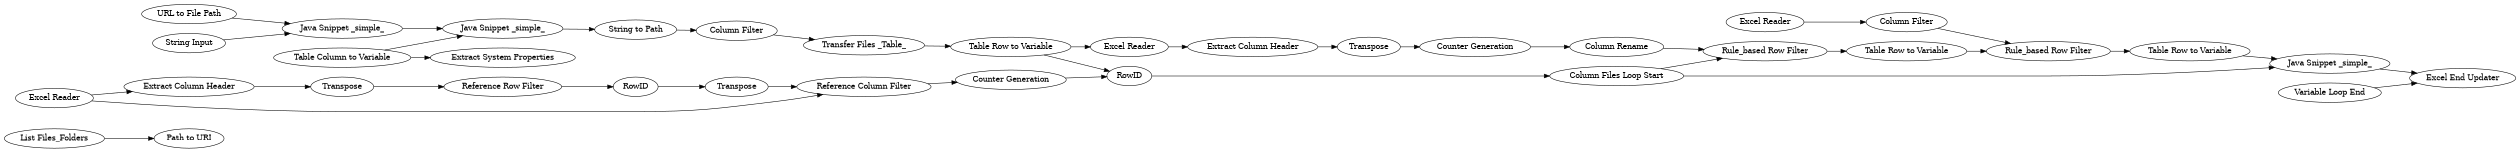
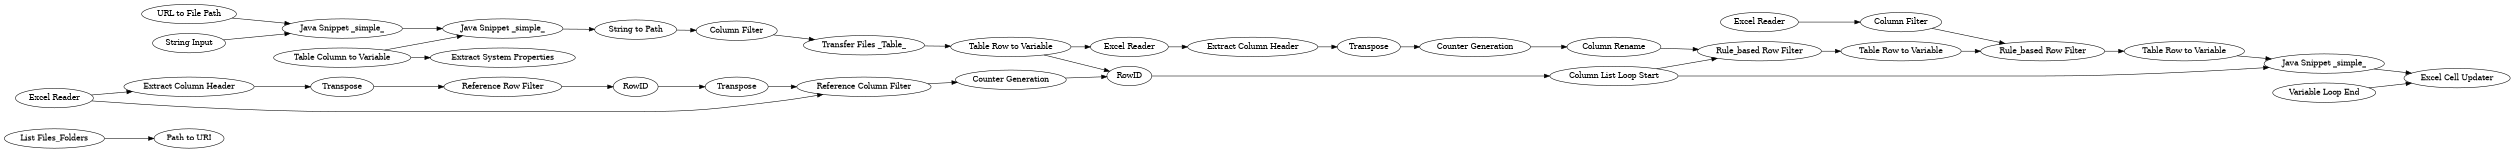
(1617, 76) -> (1614, 76)
(2463, 78) -> (2457, 78)
